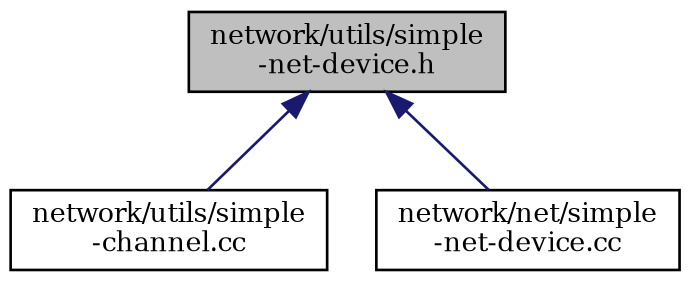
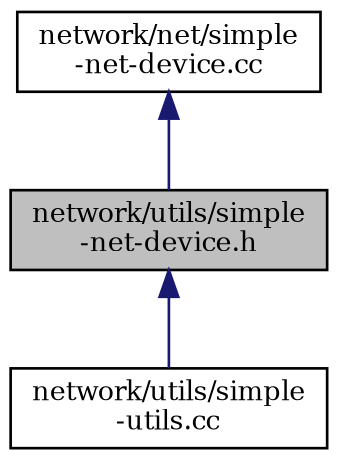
(447, 150) -> (169, 155)
(169, 230) -> (169, 408)
